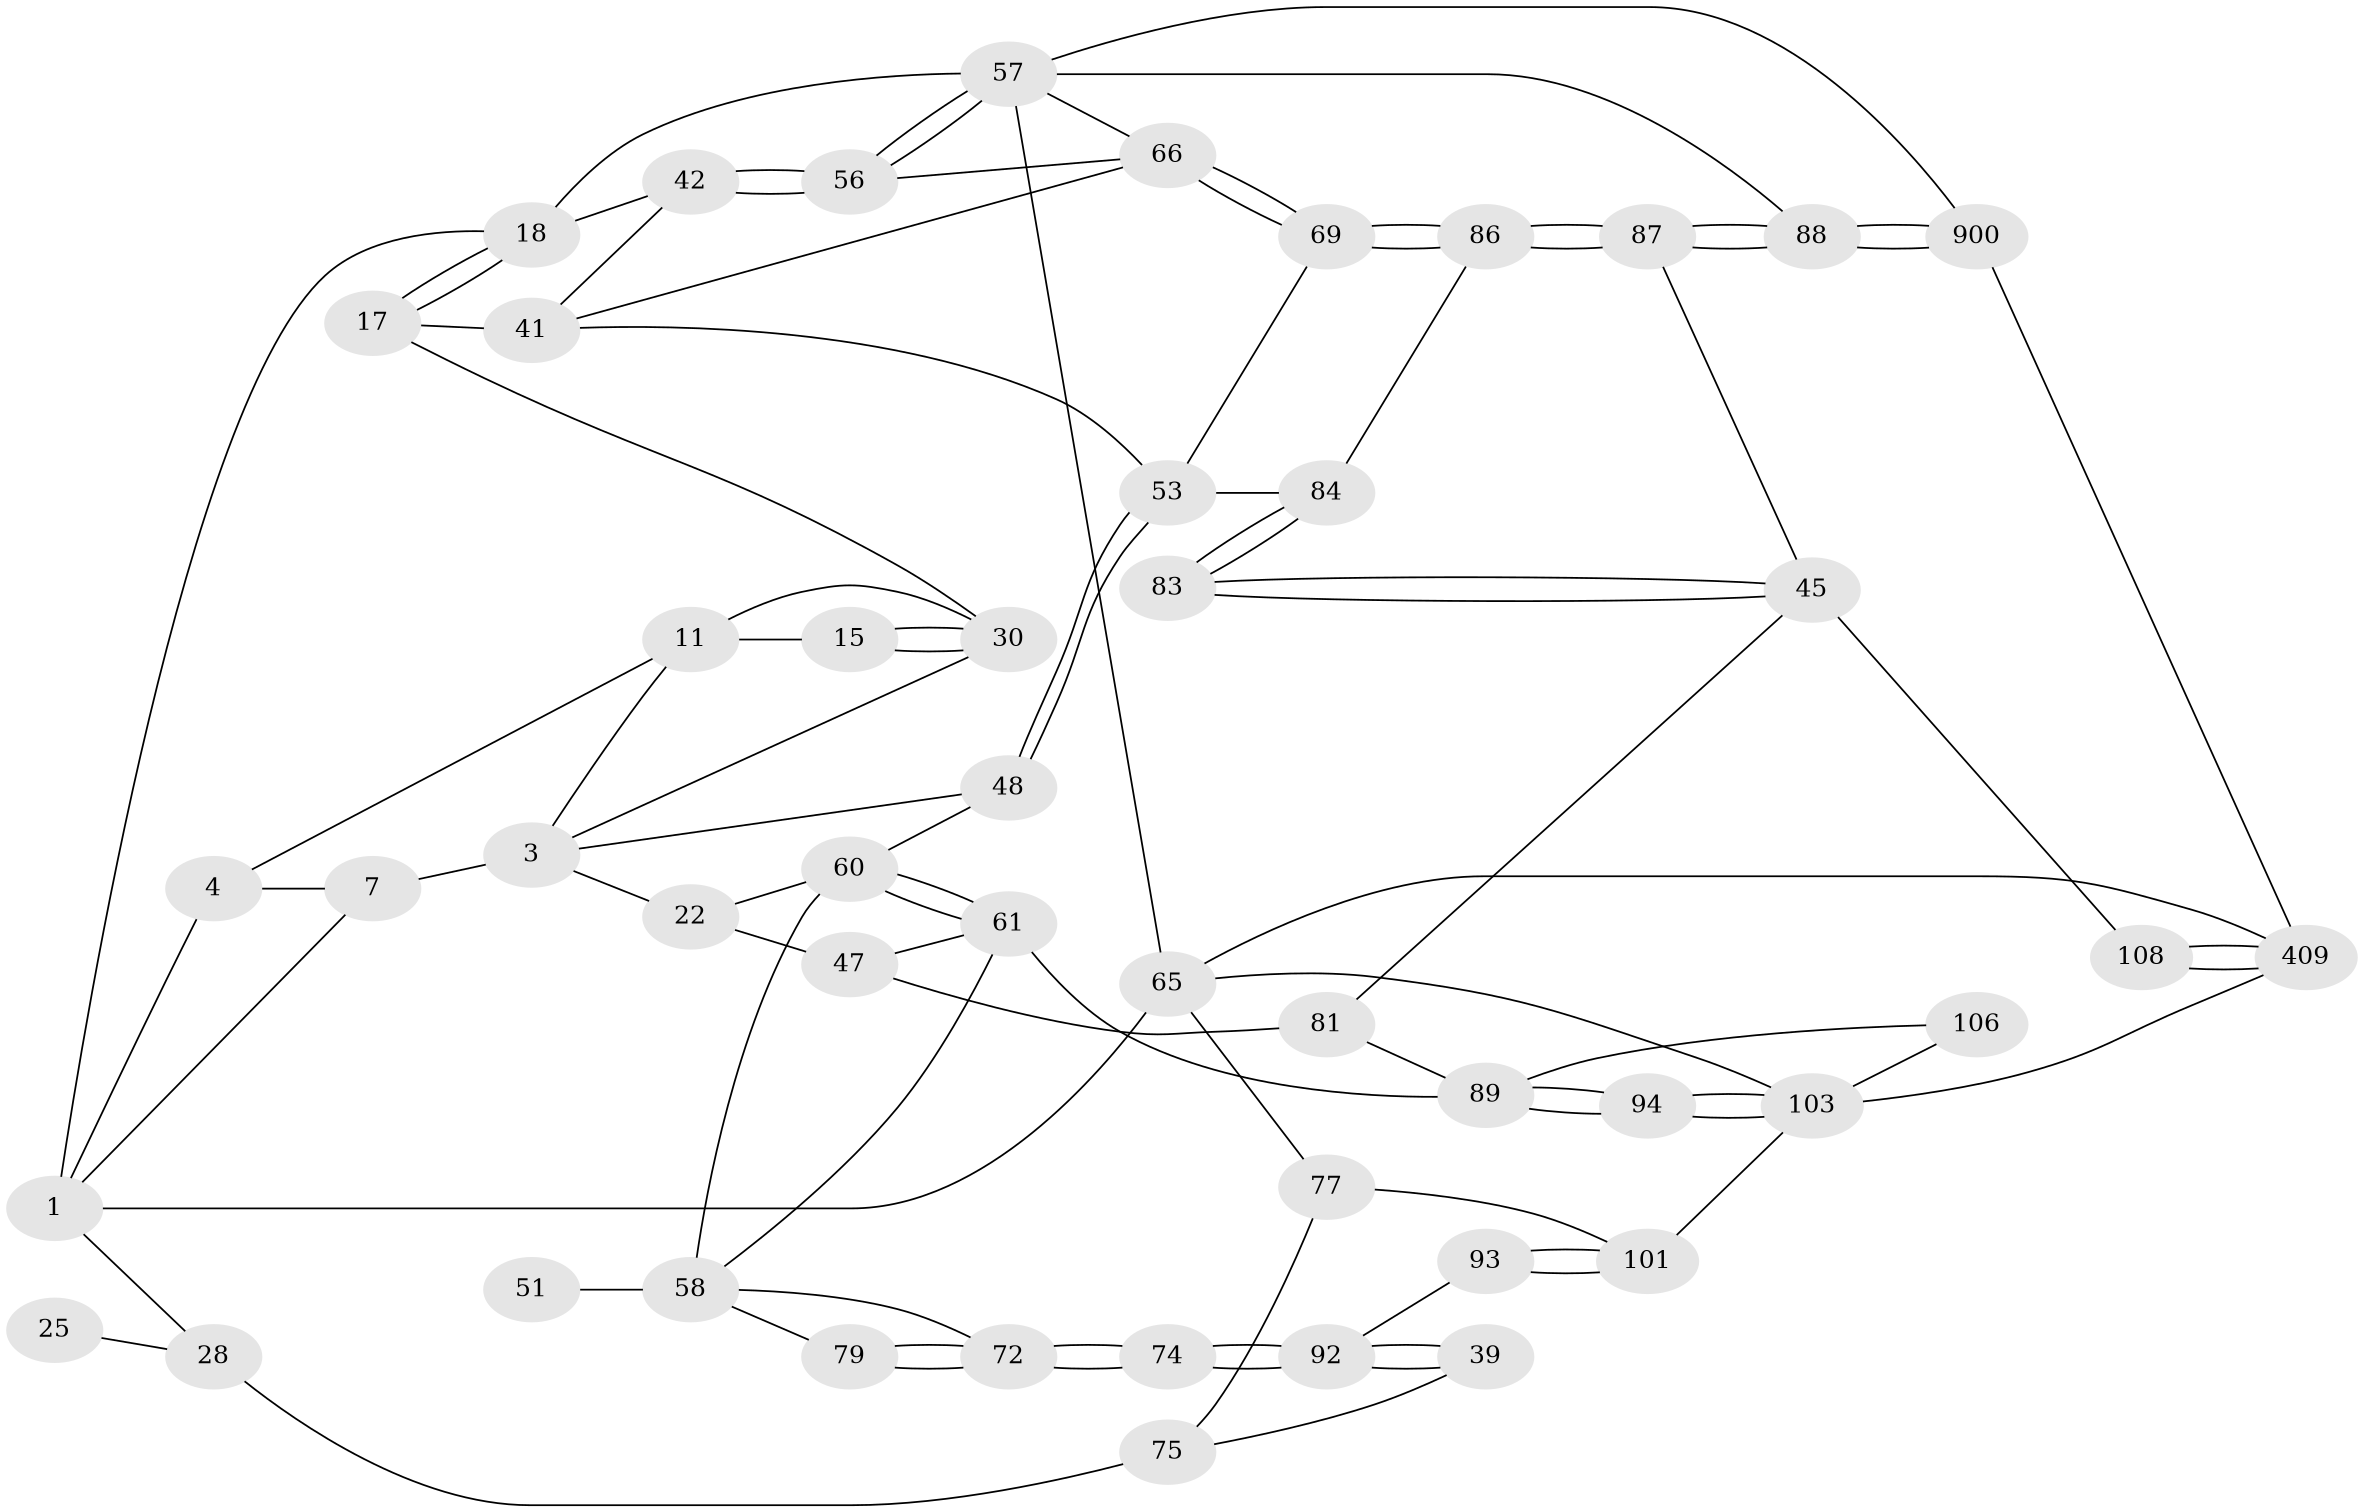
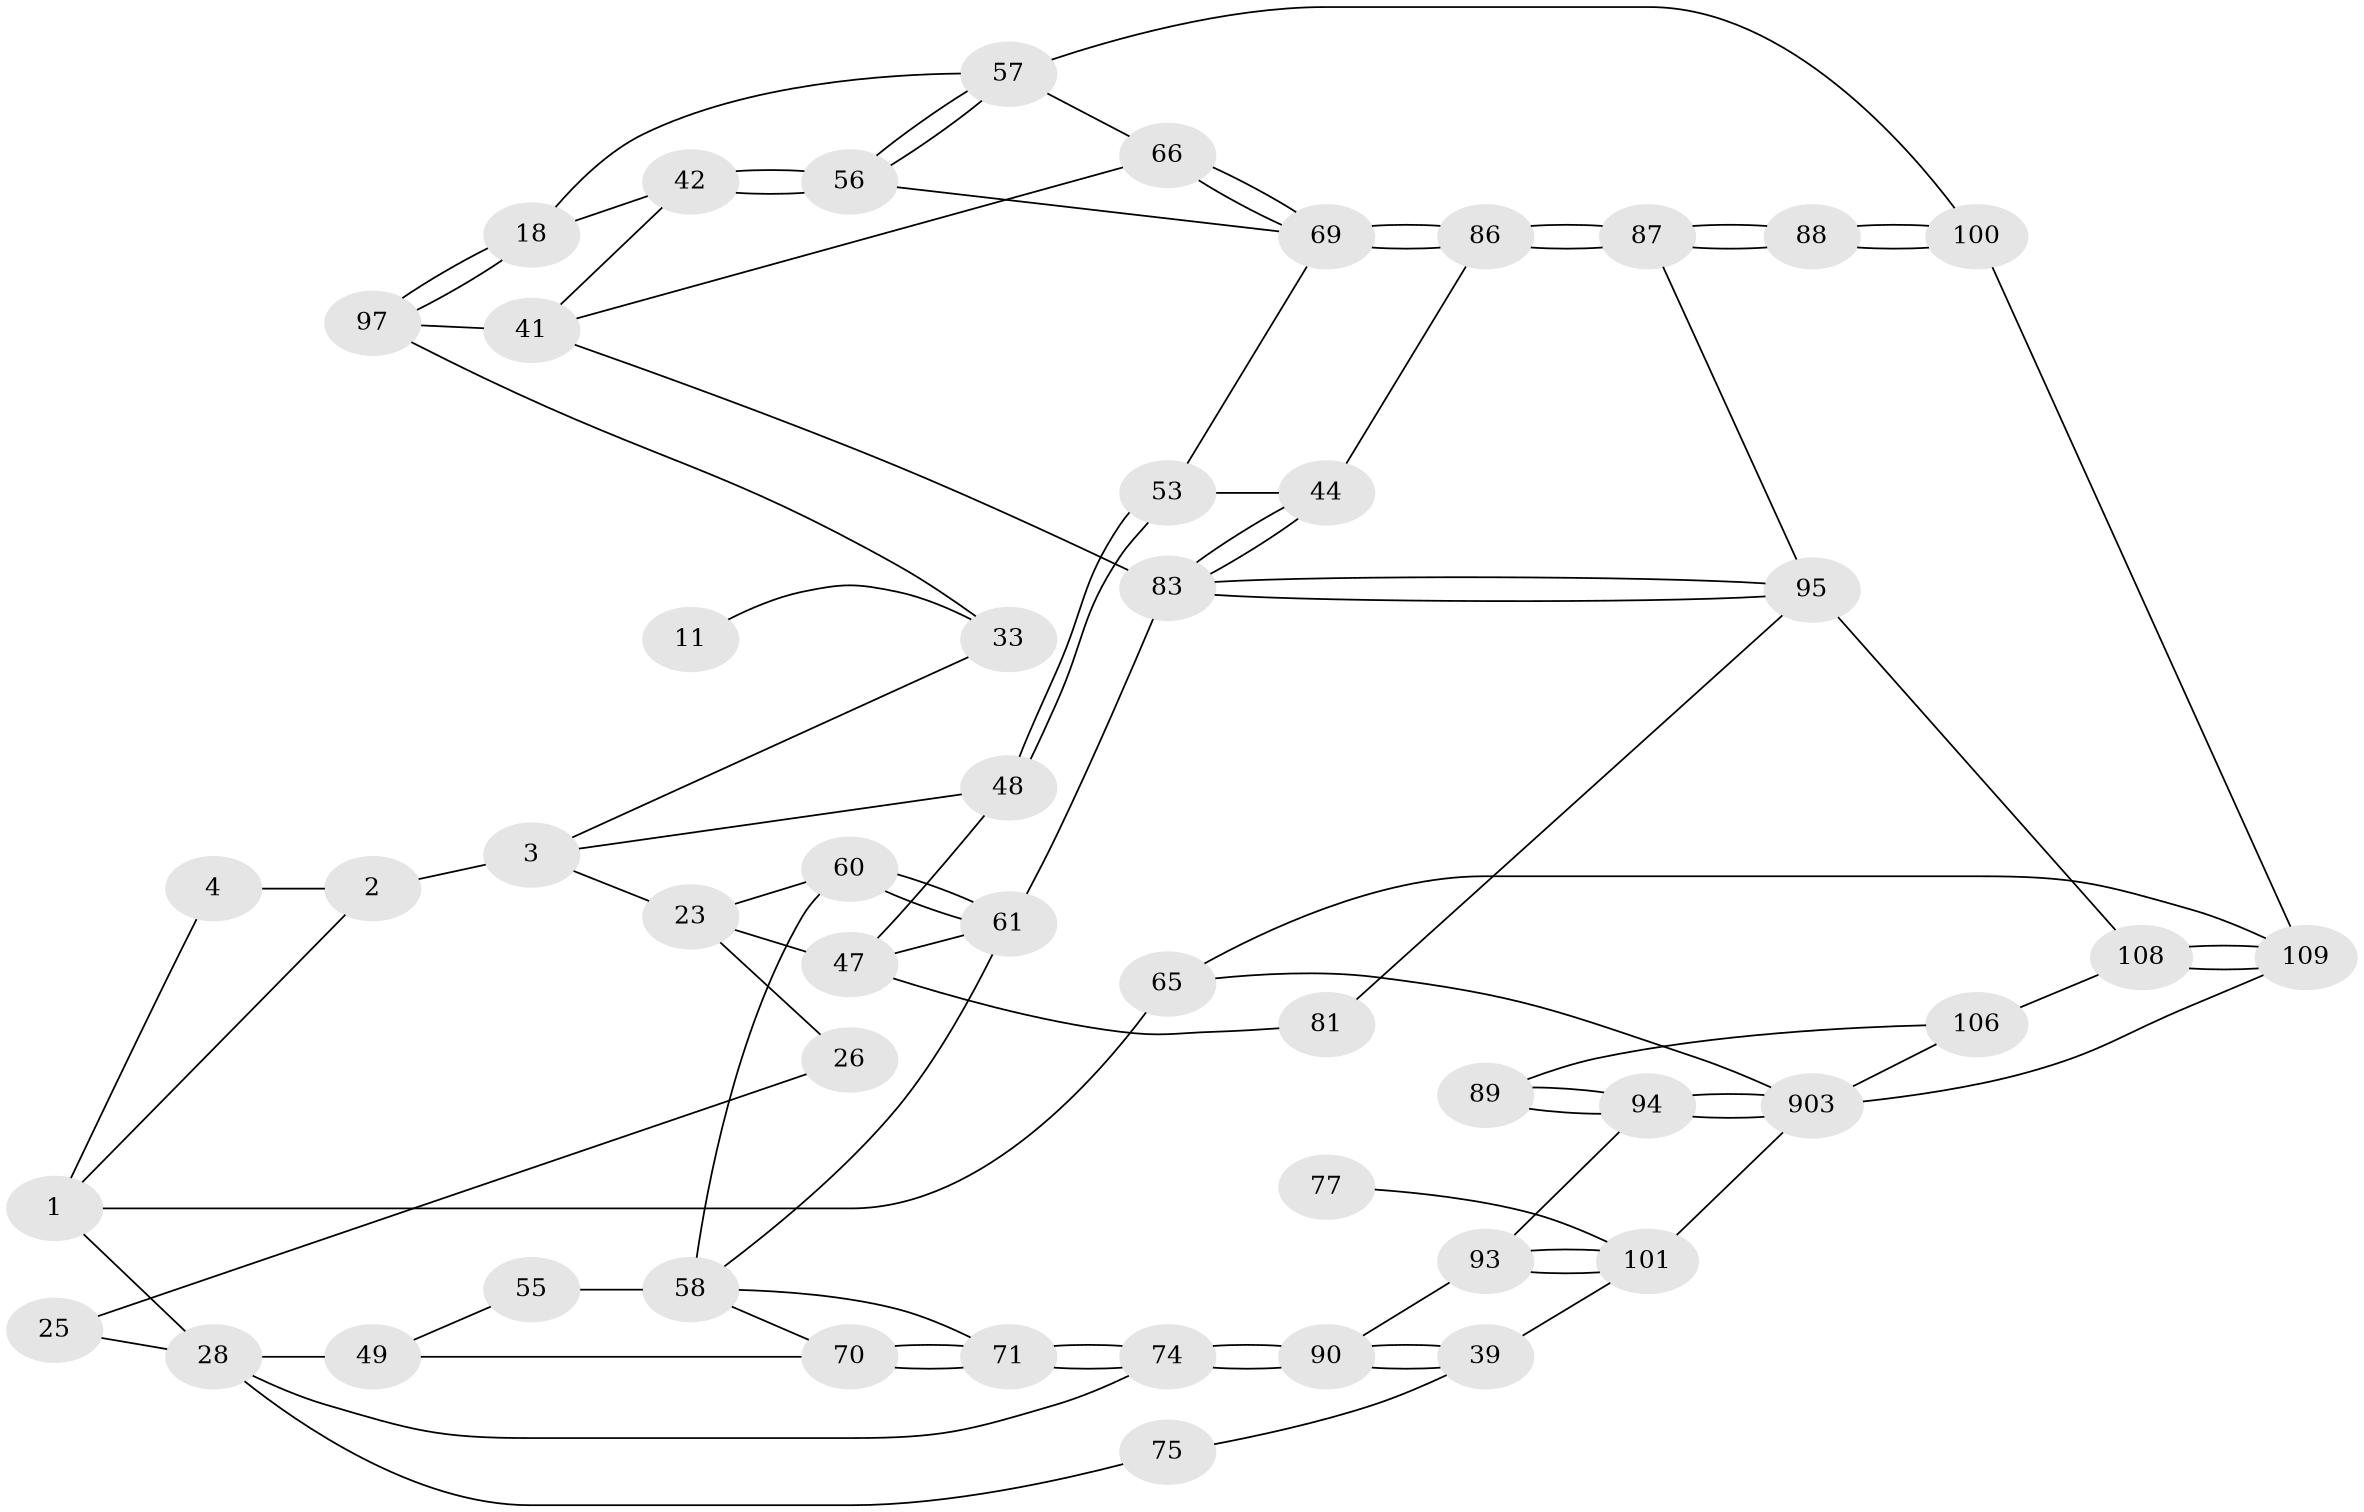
(1438, 74) -> none
(1009, 169) -> (1088, 209)
(1977, 237) -> (1977, 237)
(373, 323) -> (373, 323)
(876, 347) -> (855, 449)
(1327, 493) -> (1327, 493)
(1088, 529) -> none
(1812, 590) -> (1812, 590)
(172, 630) -> none
(850, 640) -> none
(1009, 640) -> (1009, 640)
(608, 745) -> none
(452, 764) -> none
(929, 829) -> (935, 875)
(373, 889) -> (373, 889)
(691, 917) -> (691, 917)
(2306, 958) -> (2306, 958)
none -> (2059, 991)
none -> (850, 1060)
(1406, 1060) -> none
(1216, 1070) -> (1093, 758)
(1250, 1089) -> none
(1812, 1106) -> (1812, 1106)
none -> (1567, 1183)
(532, 1290) -> (532, 1290)
none -> (1566, 1309)
(1262, 1327) -> none
none -> (373, 1357)
(850, 1357) -> (850, 1357)
(1009, 1357) -> (1009, 1357)
(1327, 1357) -> (1327, 1357)
none -> (691, 1438)
